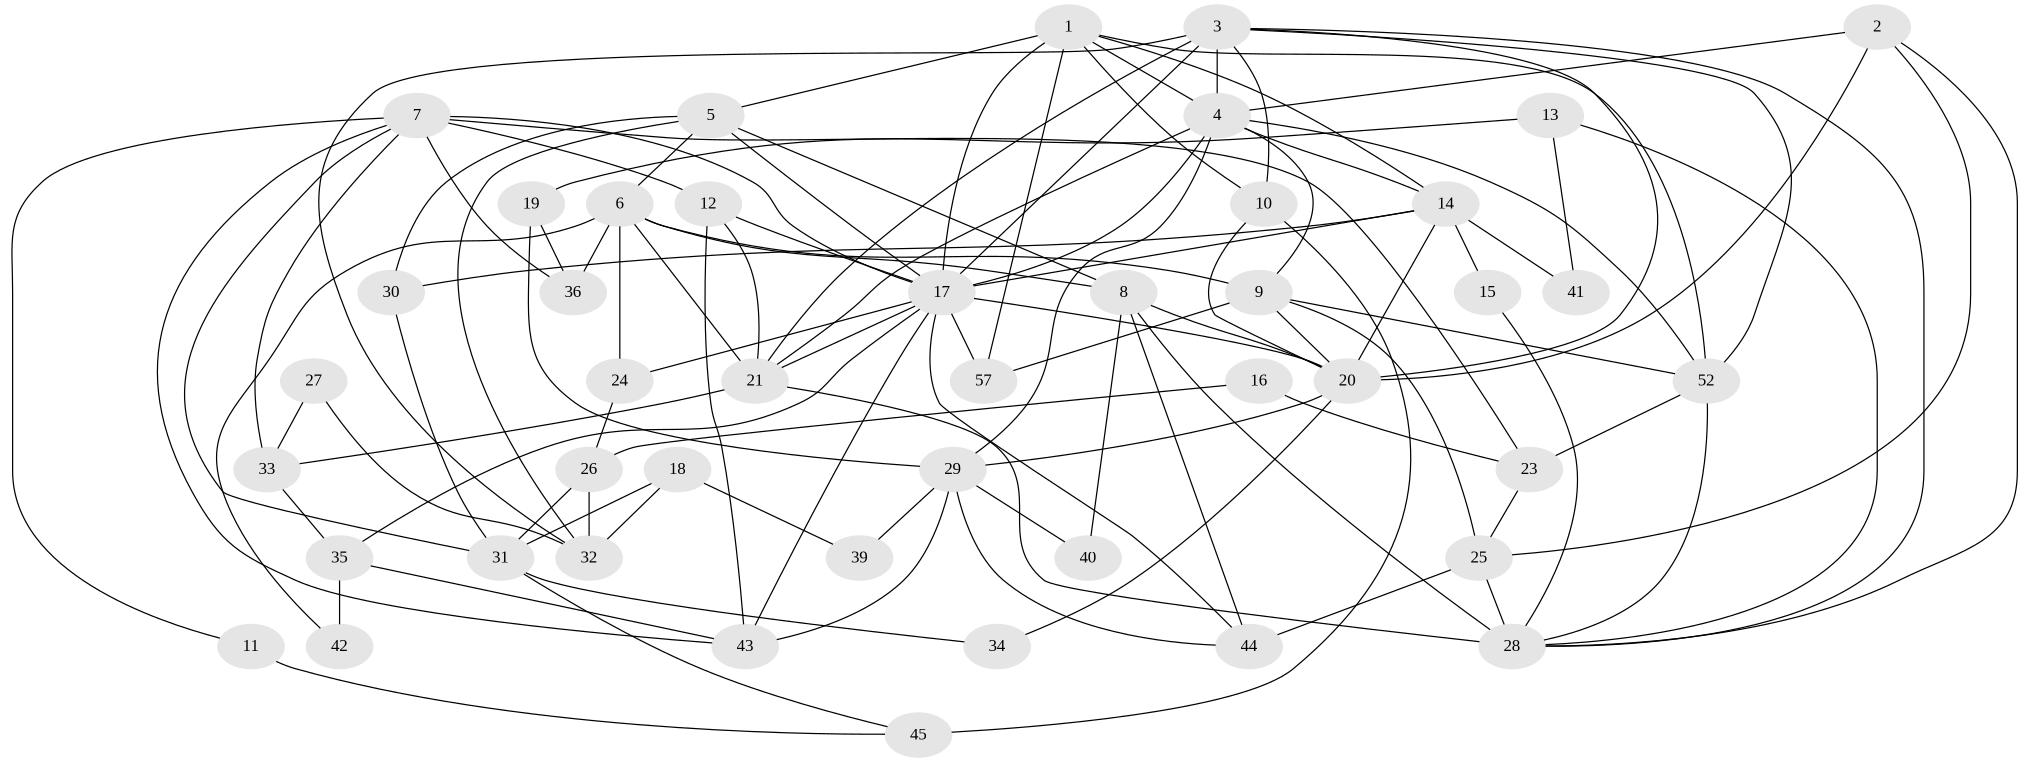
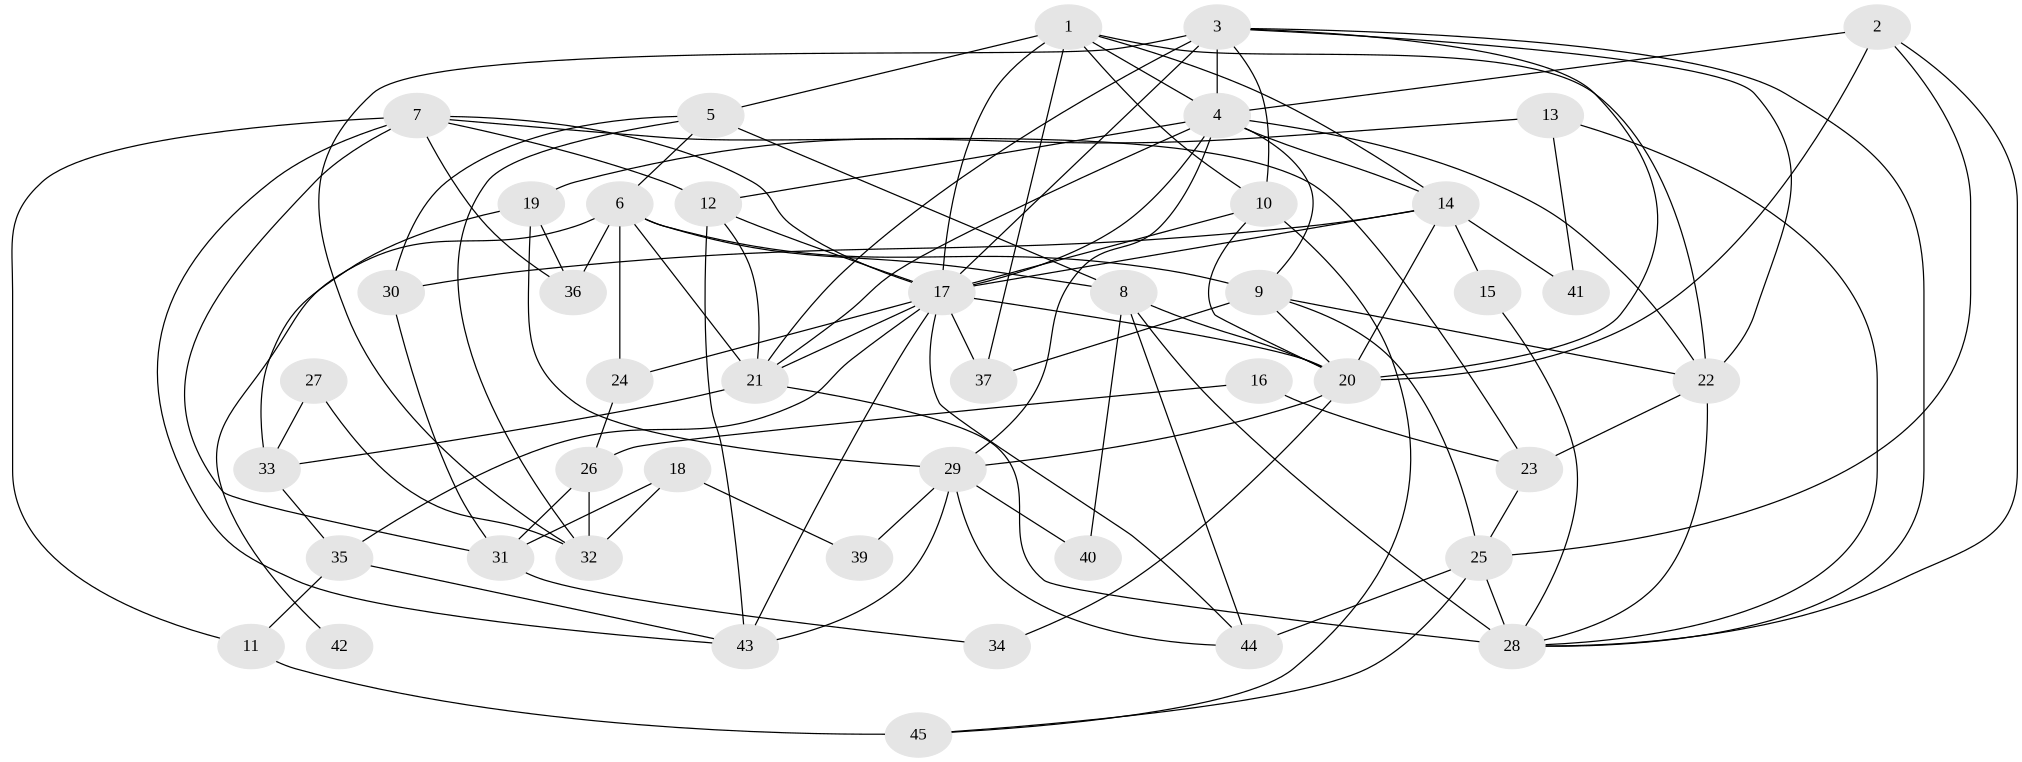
none -> (974, 158)
(825, 206) -> (1168, 231)
(287, 274) -> (328, 283)
(984, 381) -> (984, 381)
(1706, 381) -> (1706, 381)
(340, 602) -> (301, 597)
(698, 668) -> (1242, 700)
